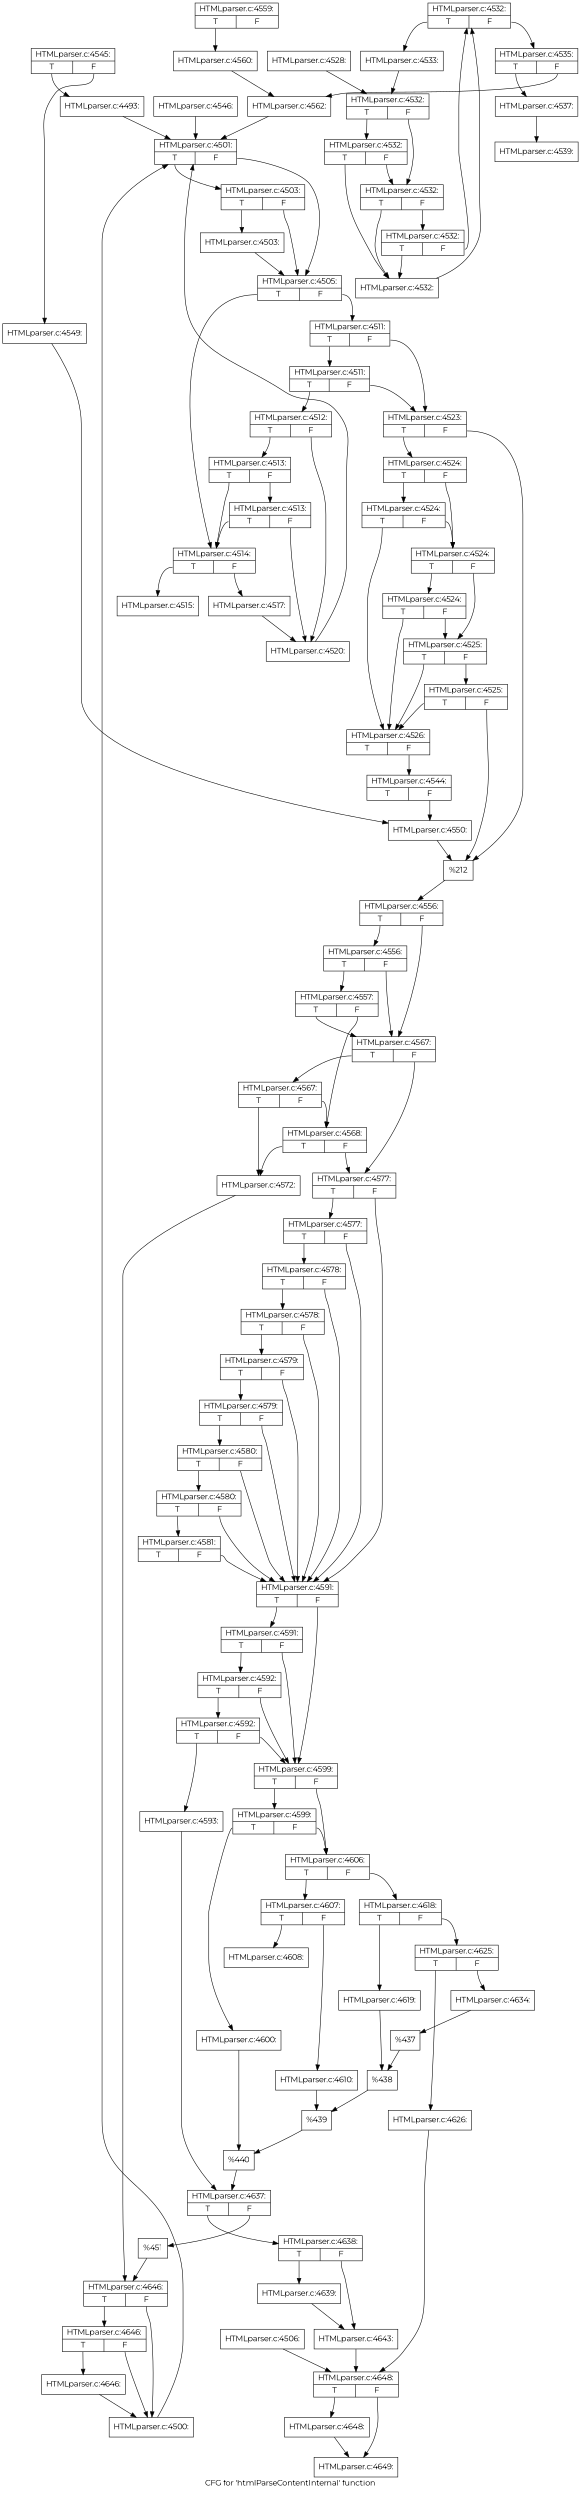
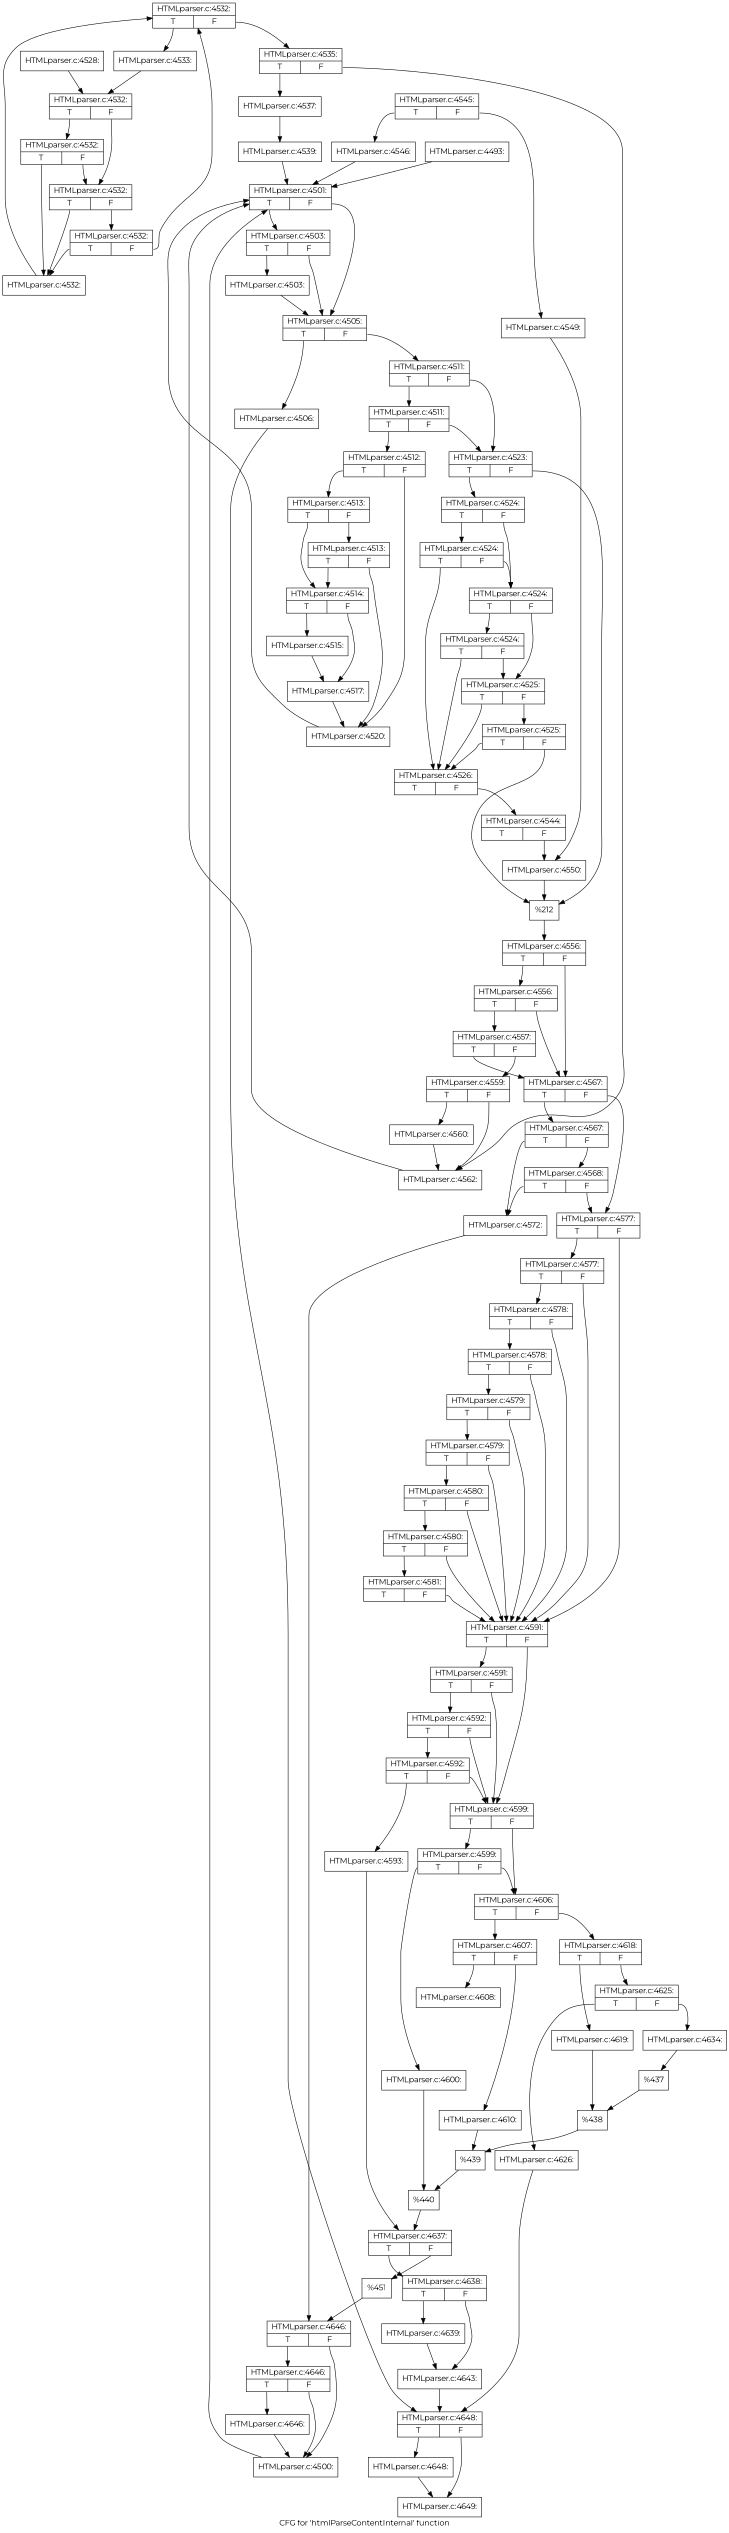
(55, 85) -> (381, 121)
none -> (284, 170)
(190, 402) -> (298, 373)
none -> (317, 666)
(338, 1068) -> (513, 1066)
none -> (484, 1138)
